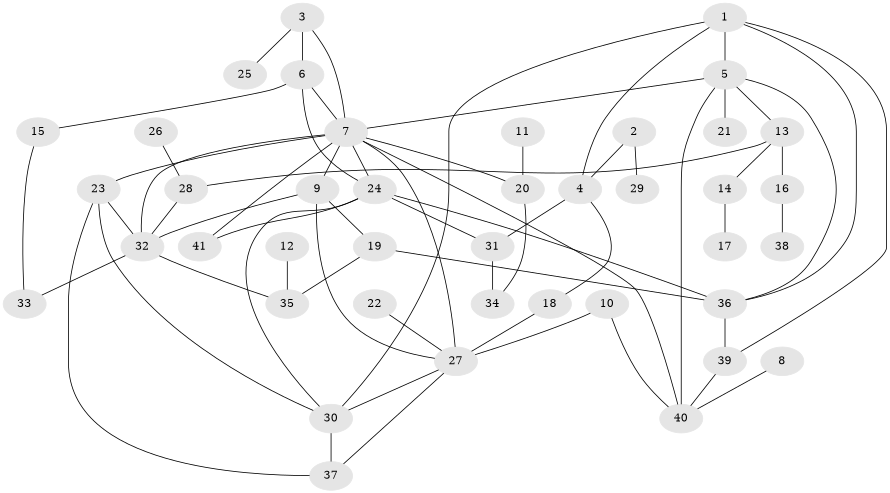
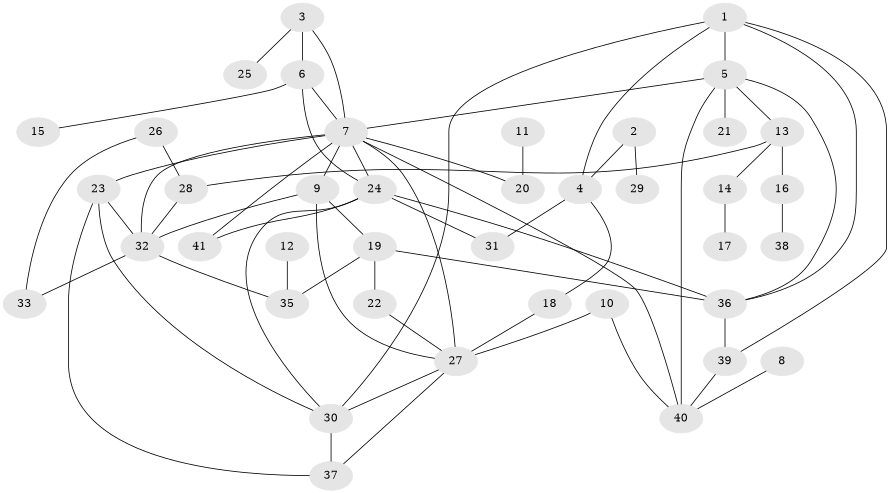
(23, 218) -> (56, 194)
none -> (375, 275)
(493, 304) -> none
